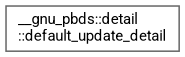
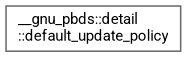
(93, 29) -> (93, 29)
